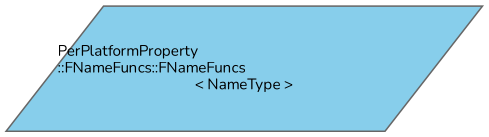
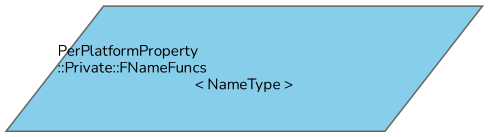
(244, 69) -> (244, 69)
